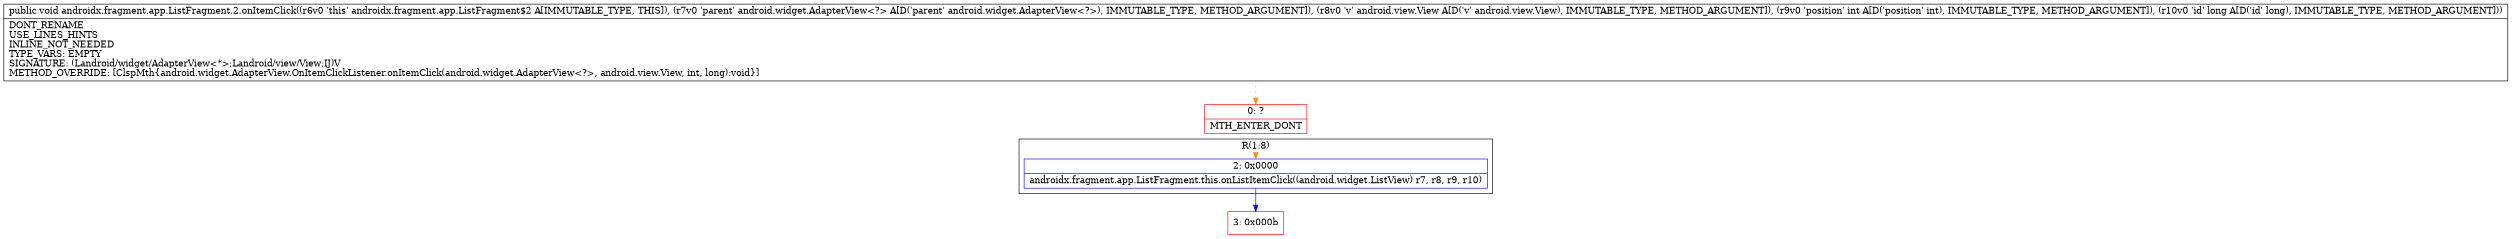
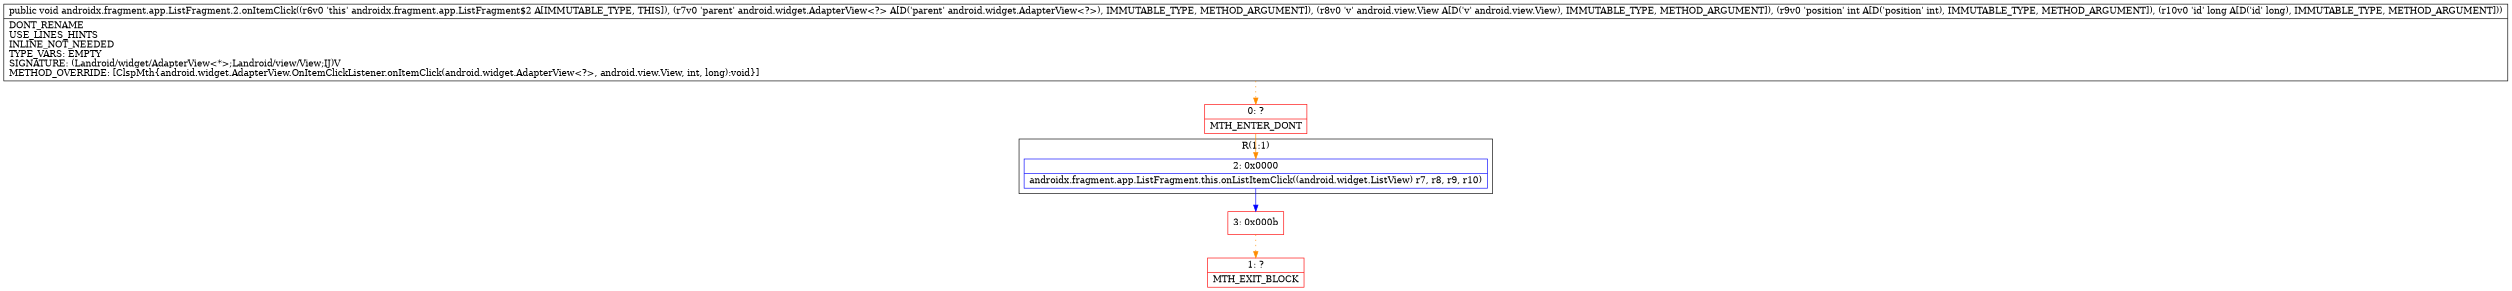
(1256, 143) -> (1256, 143)
(1256, 146) -> (1256, 146)
none -> (1256, 273)
